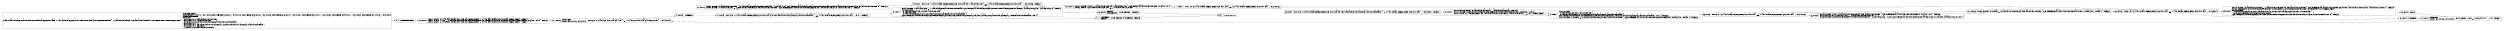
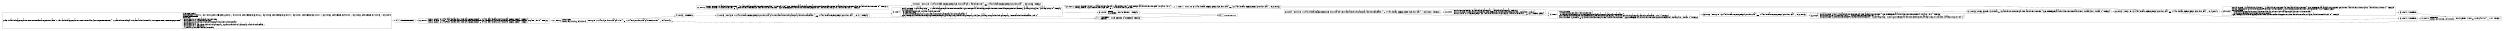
(2413, 12) -> (2413, 12)
(1112, 13) -> (1112, 13)
